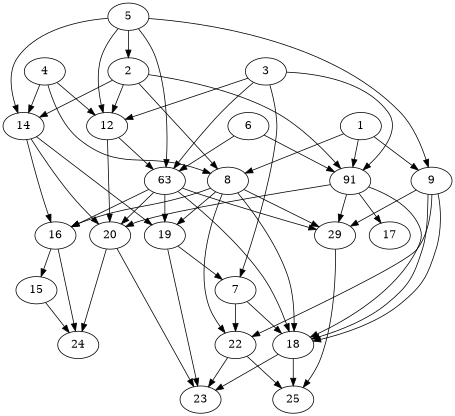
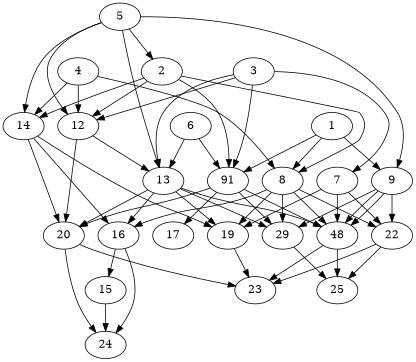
(165, 181) -> (163, 181)
(197, 261) -> (288, 206)
(293, 345) -> (337, 236)
